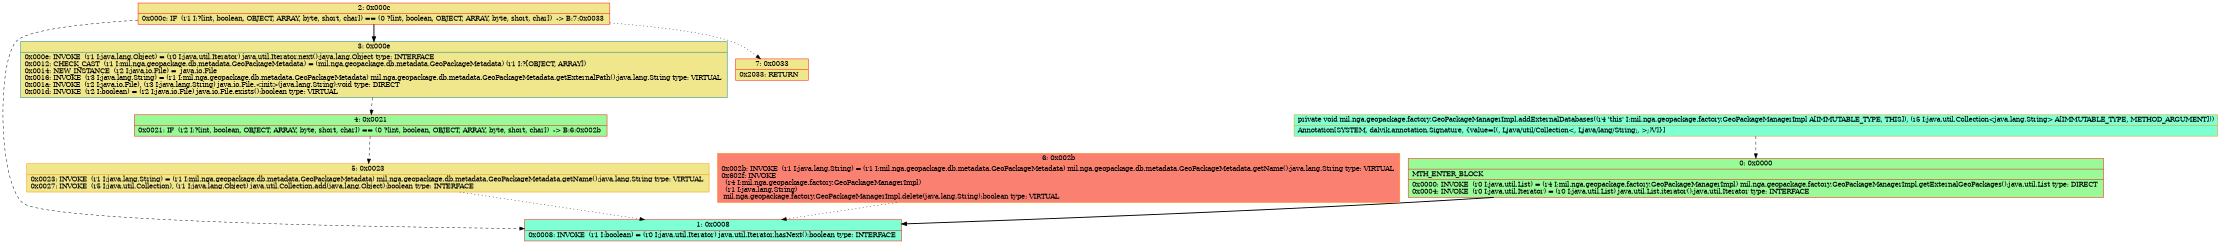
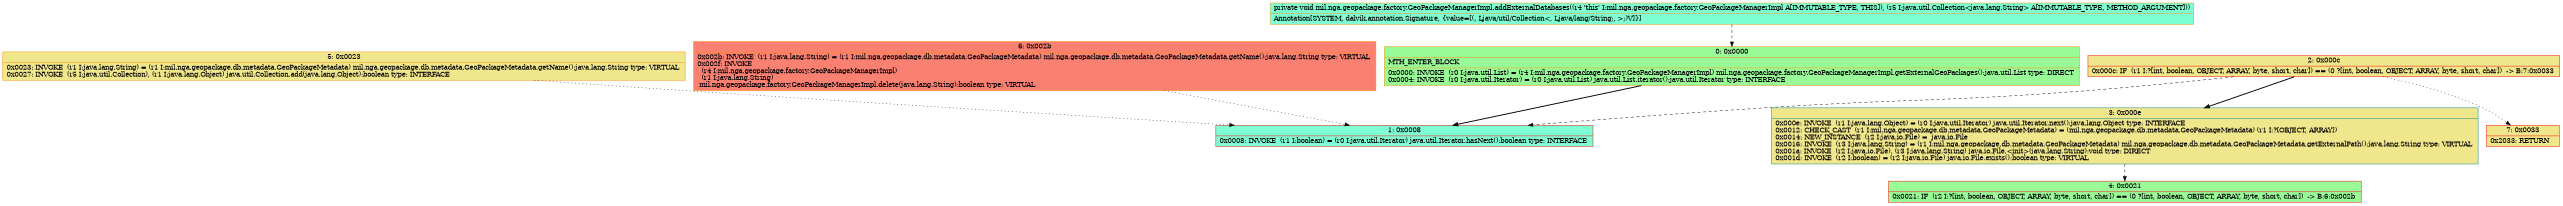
(370, 148) -> none
(751, 176) -> (727, 64)
(1756, 178) -> (1732, 66)
